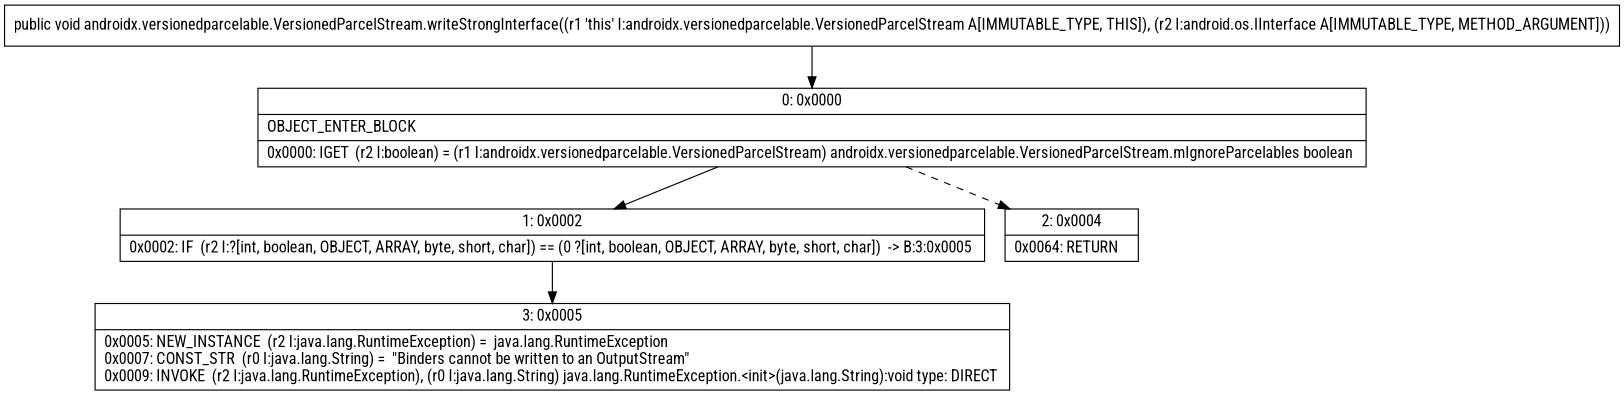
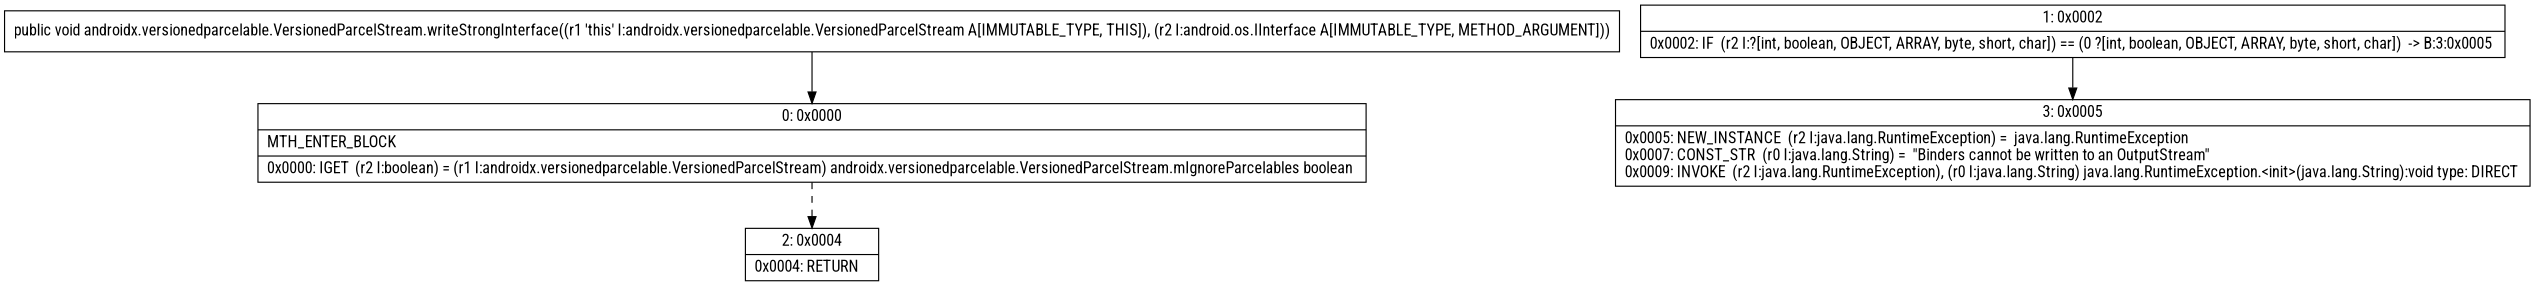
(342, 127) -> (332, 142)
(671, 186) -> none
(1072, 248) -> (812, 267)
